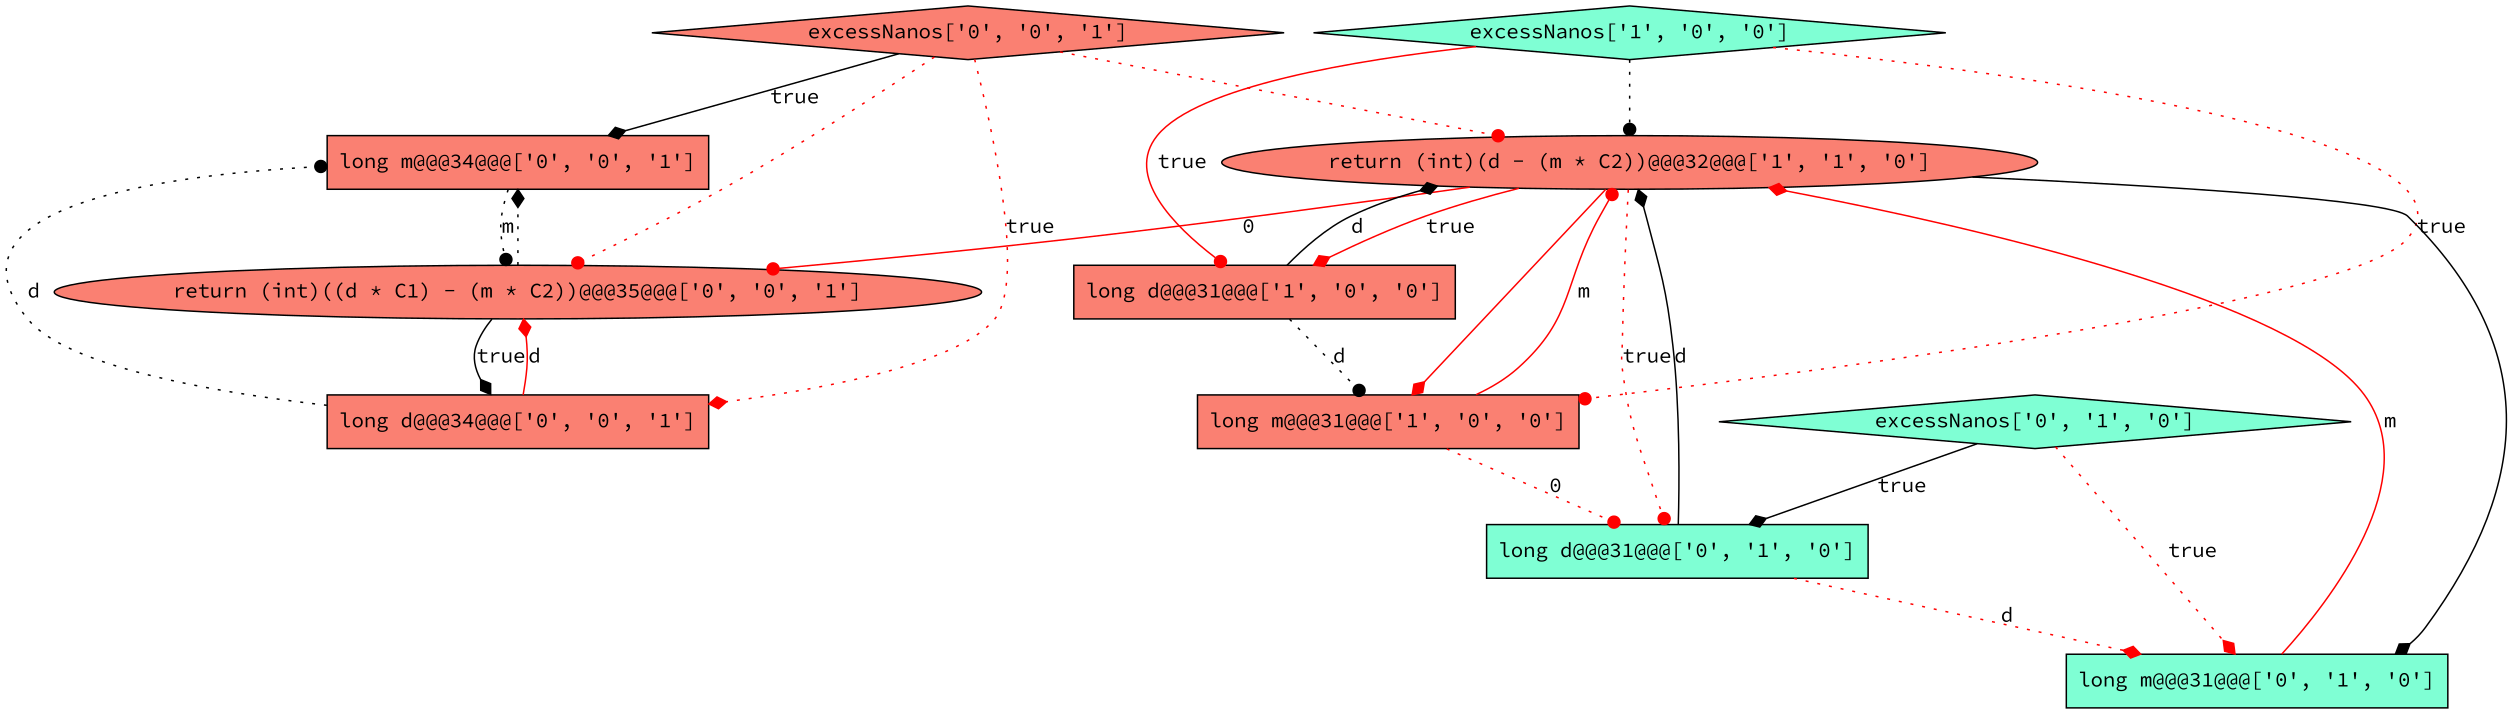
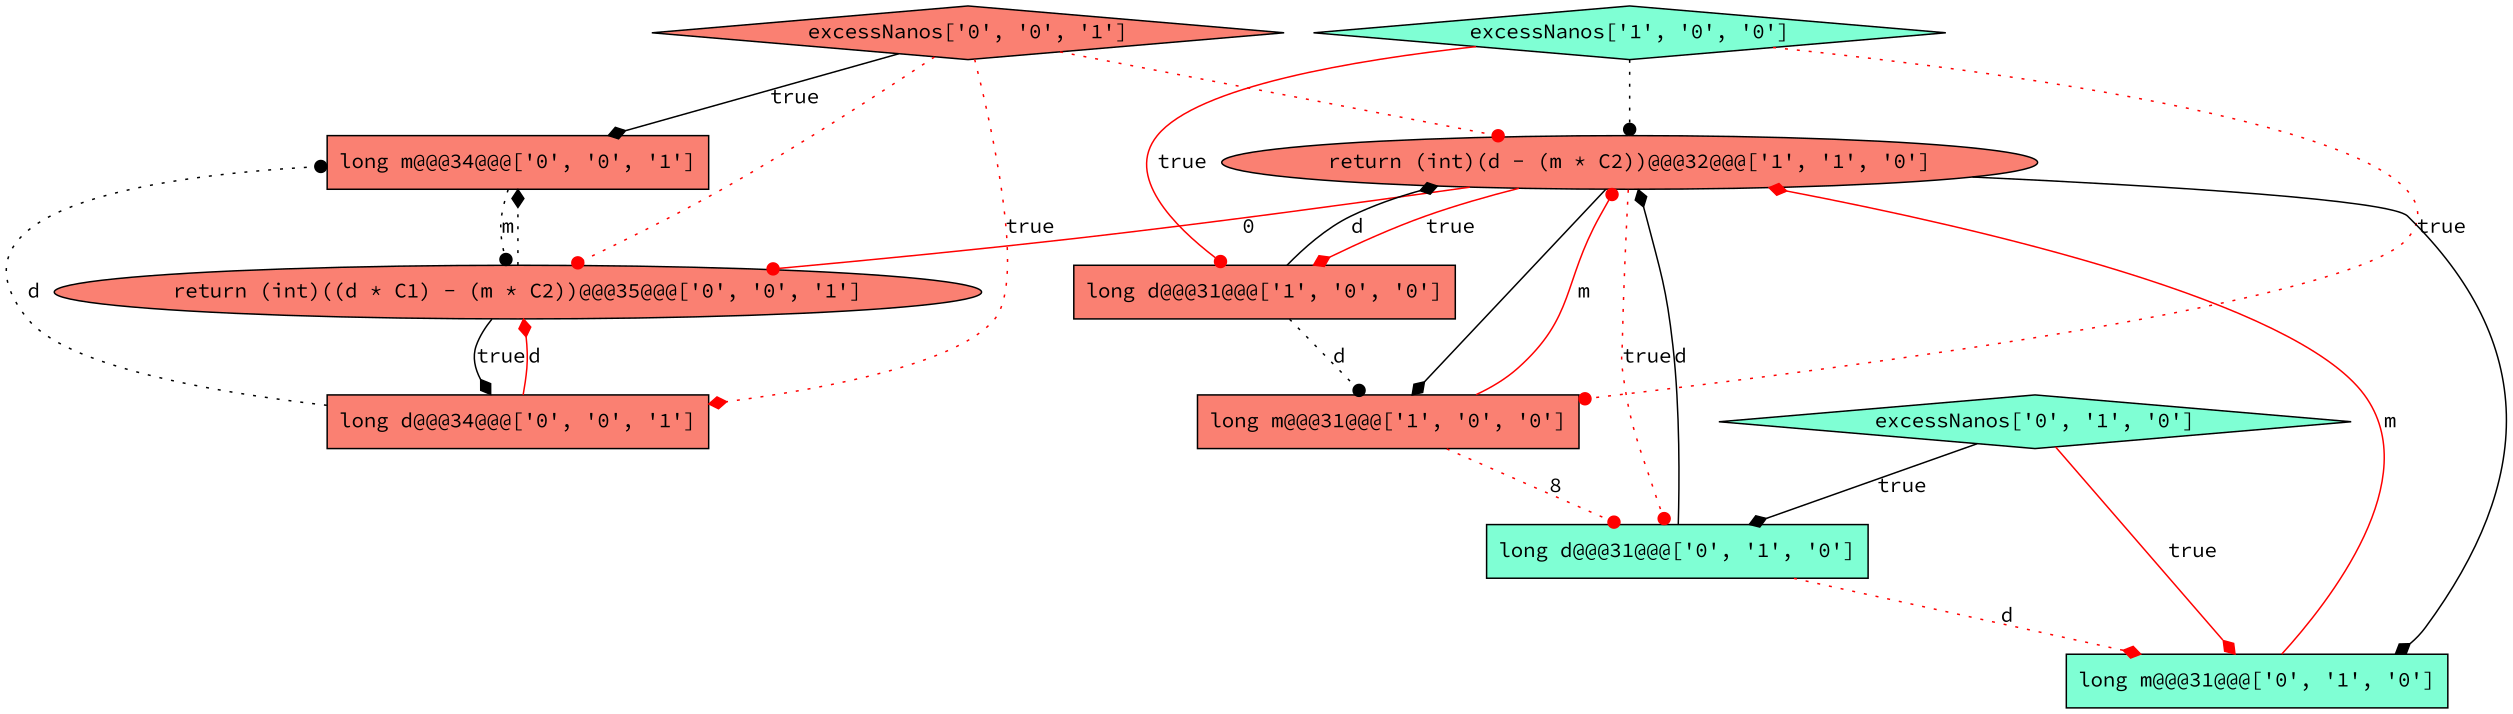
(1515, 286) -> (1515, 286)
(1556, 487) -> (1556, 487)
(2139, 543) -> (2139, 543)
